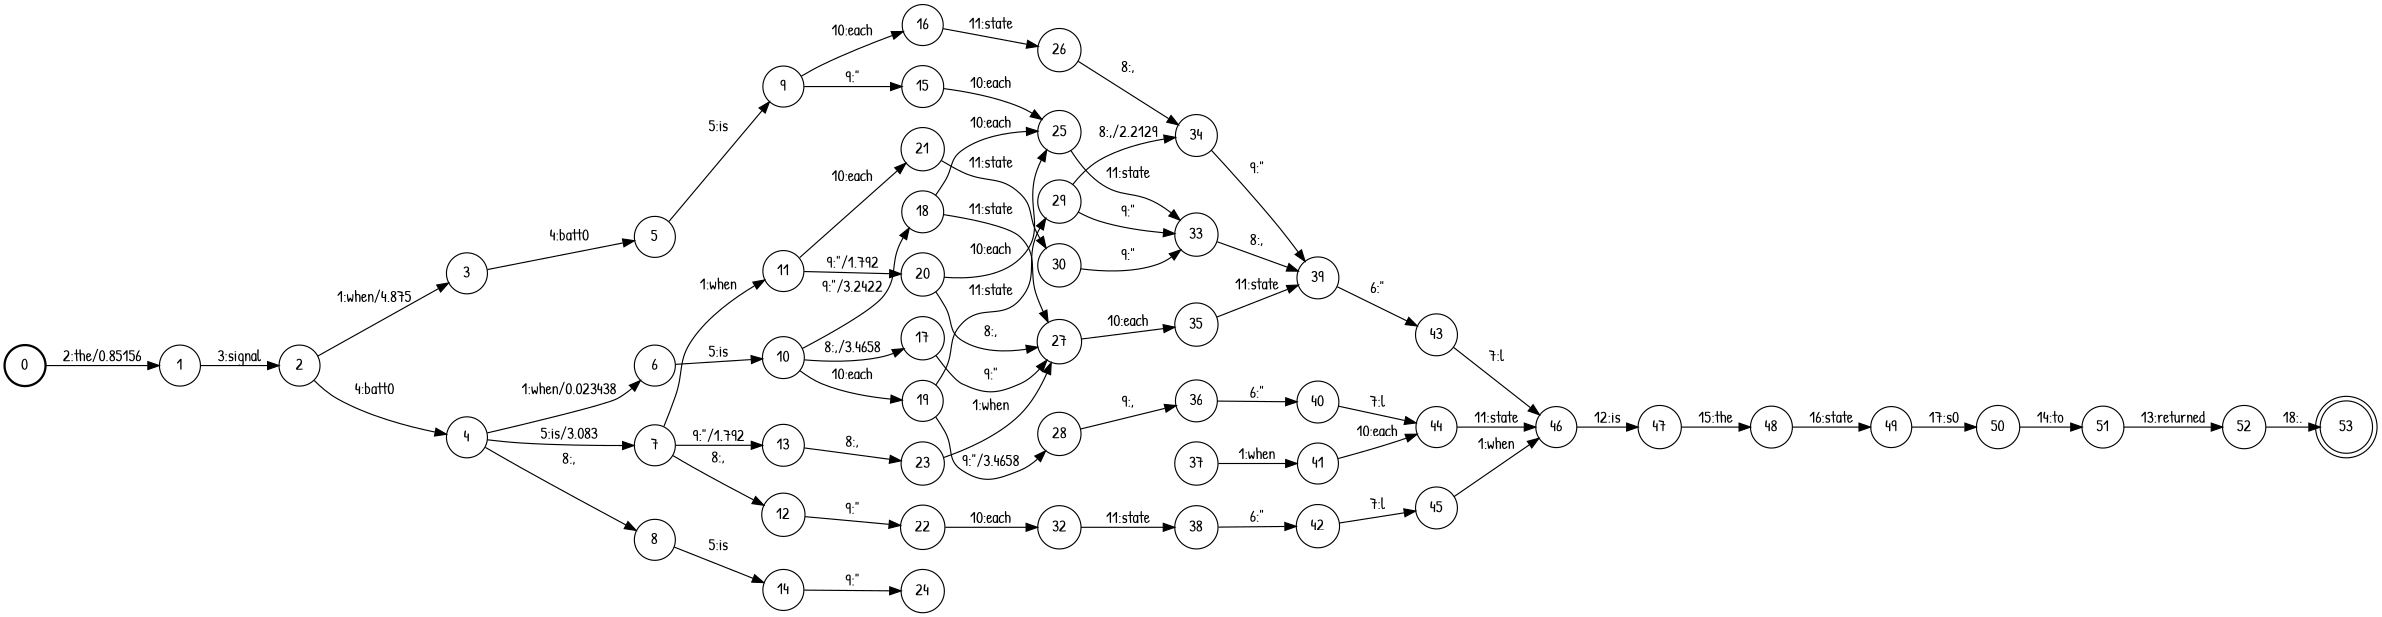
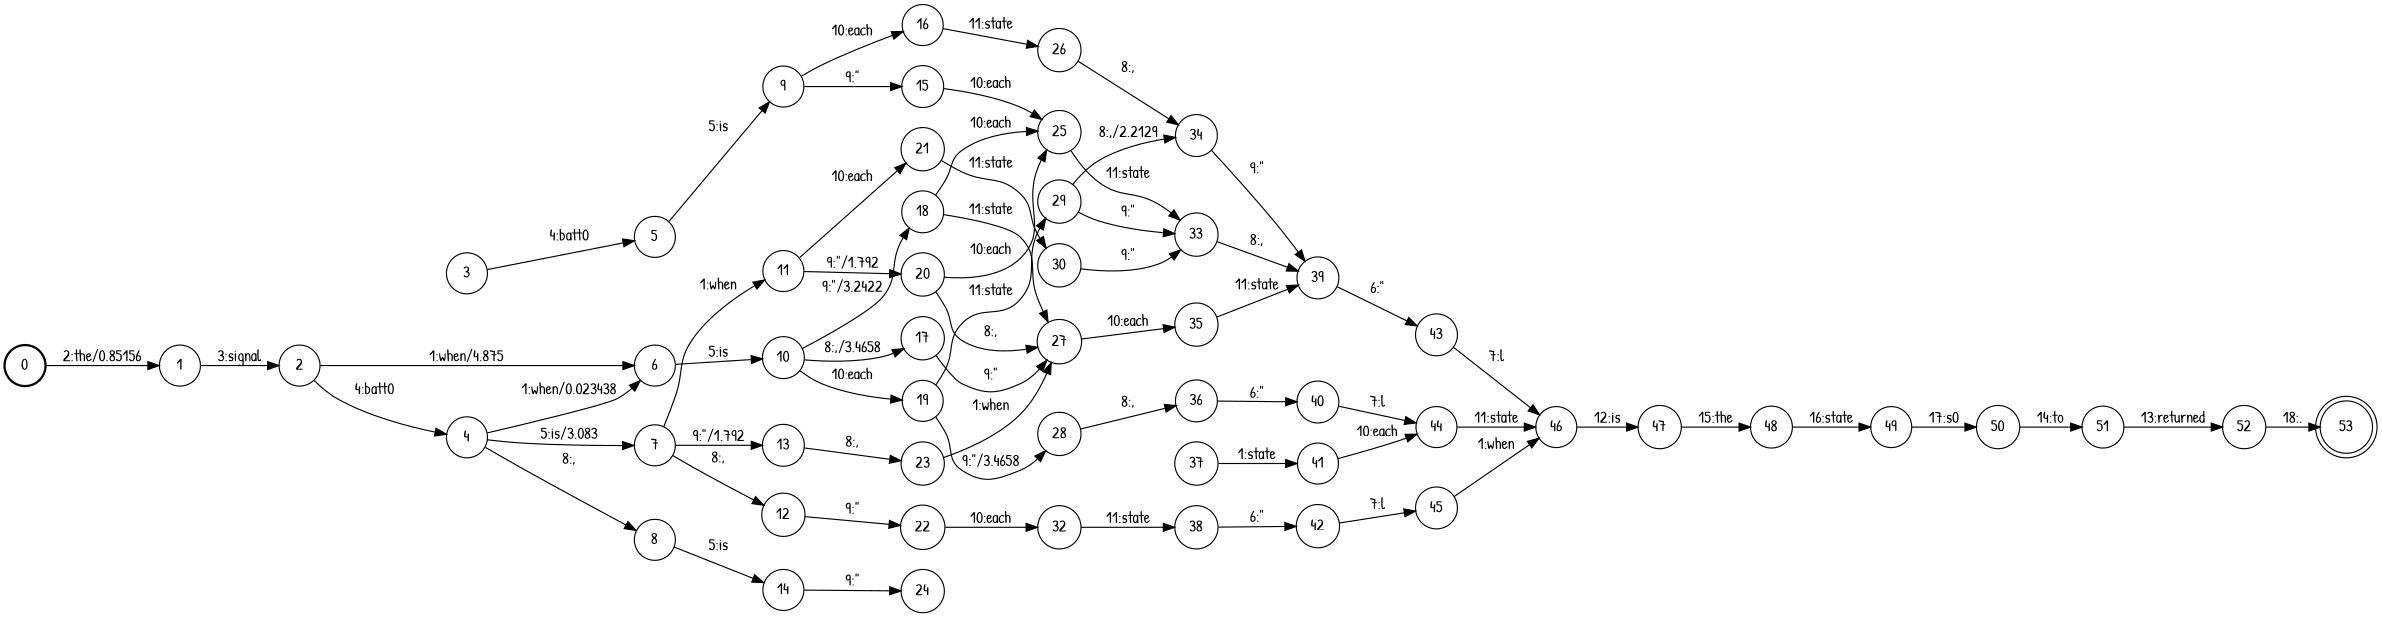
(378, 322) -> (471, 366)
(1128, 403) -> (1128, 403)
(1257, 455) -> (1257, 455)
